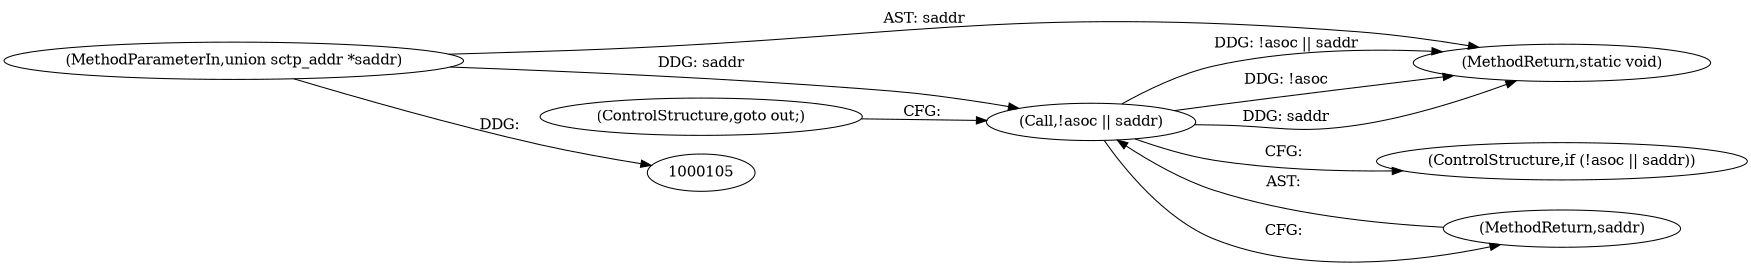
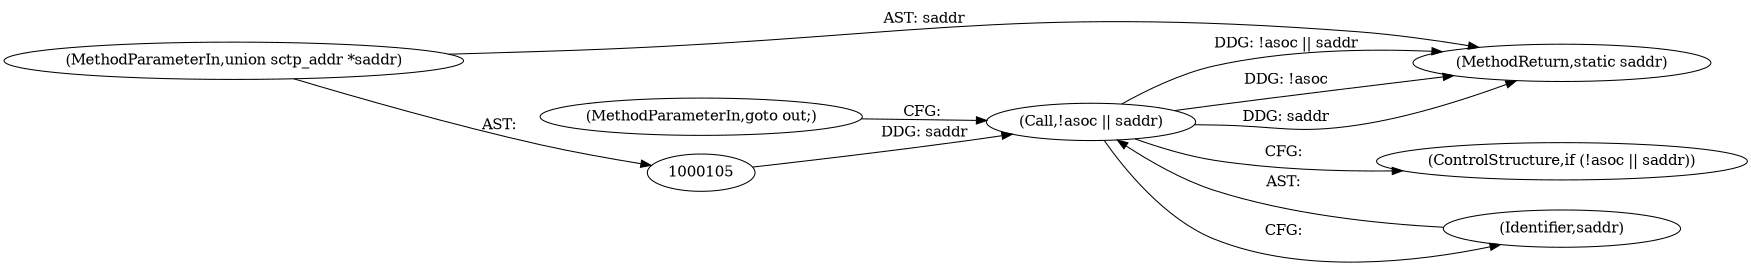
(1562, 63) -> (1562, 63)
(730, 80) -> (877, 152)
(701, 117) -> (701, 117)
(502, 126) -> (502, 126)
(1562, 229) -> (1562, 229)
